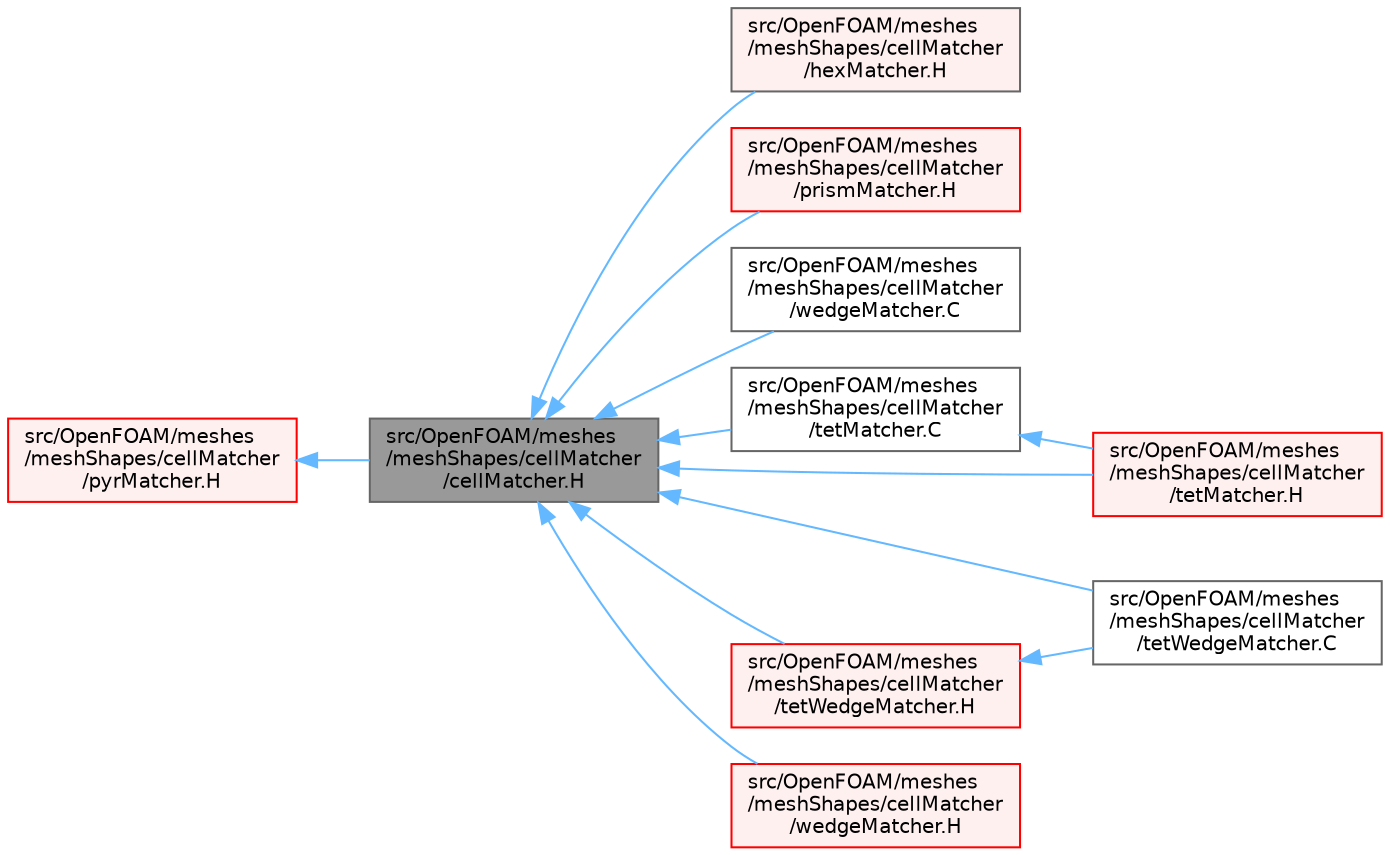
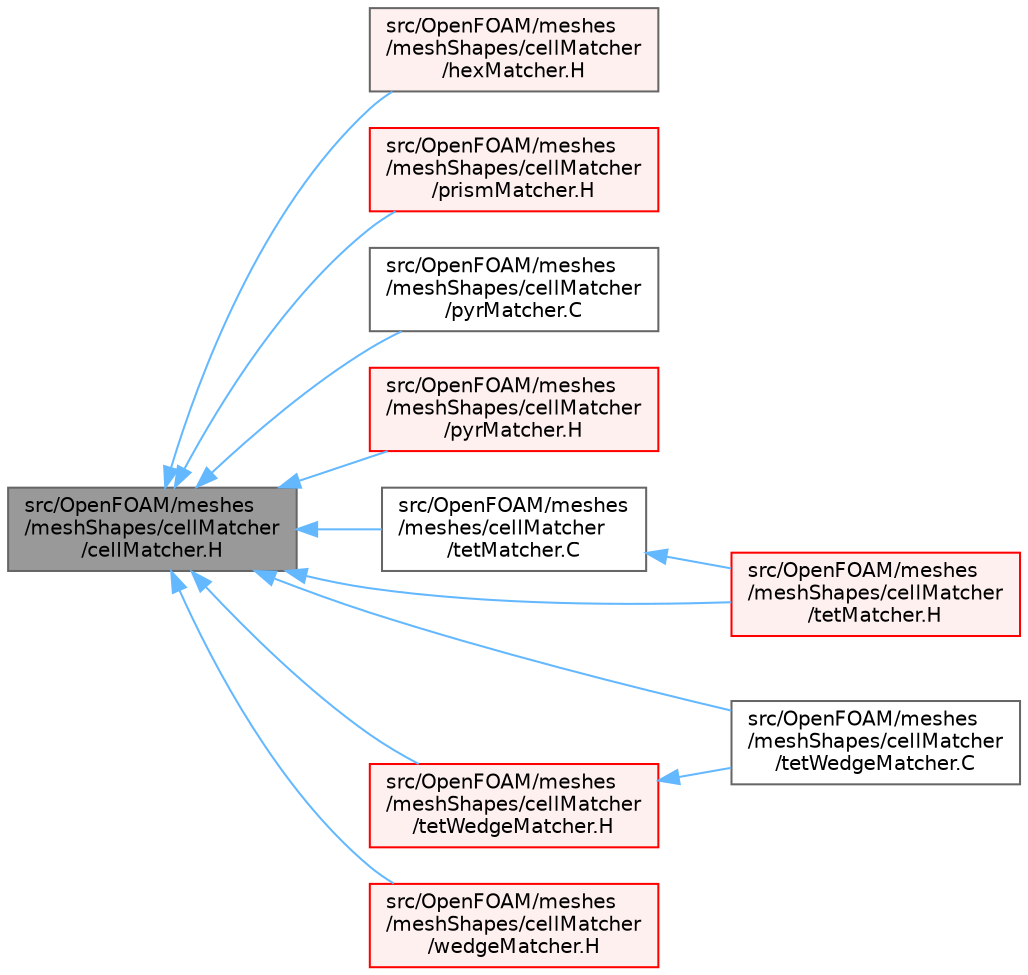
(876, 290) -> (514, 290)
(876, 409) -> (514, 529)
(343, 460) -> (344, 466)
